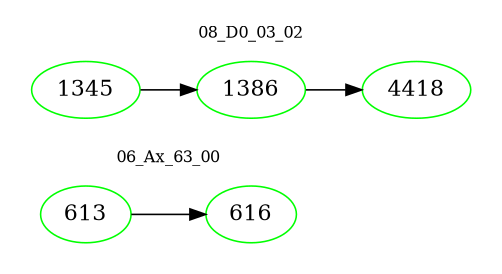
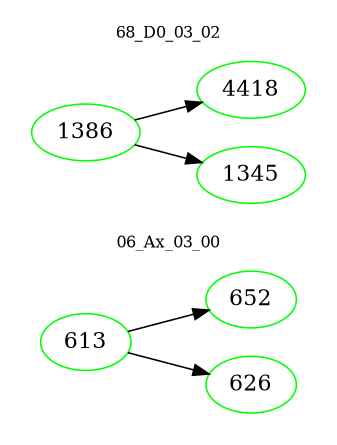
(251, 34) -> (169, 34)
(160, 90) -> (161, 152)
(169, 158) -> (169, 244)
(251, 214) -> (251, 385)
none -> (251, 300)
